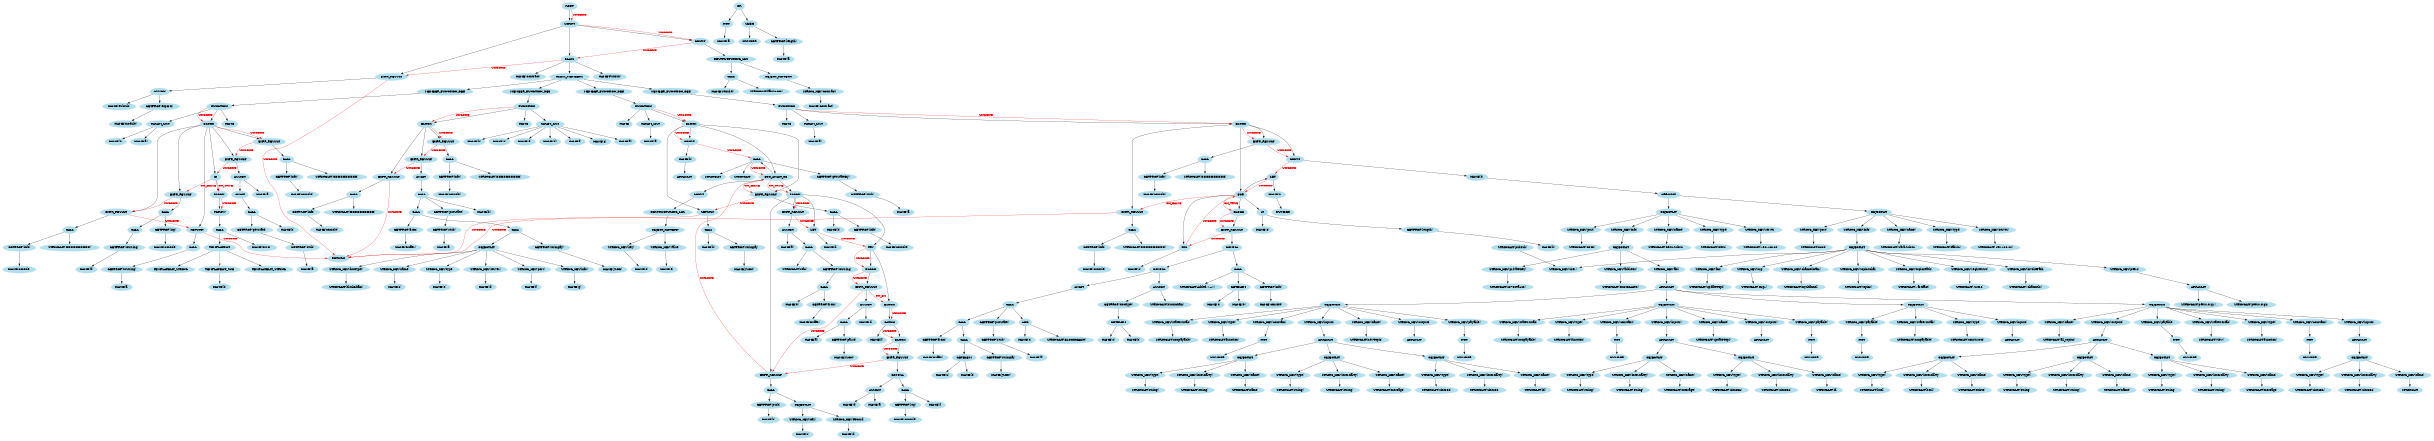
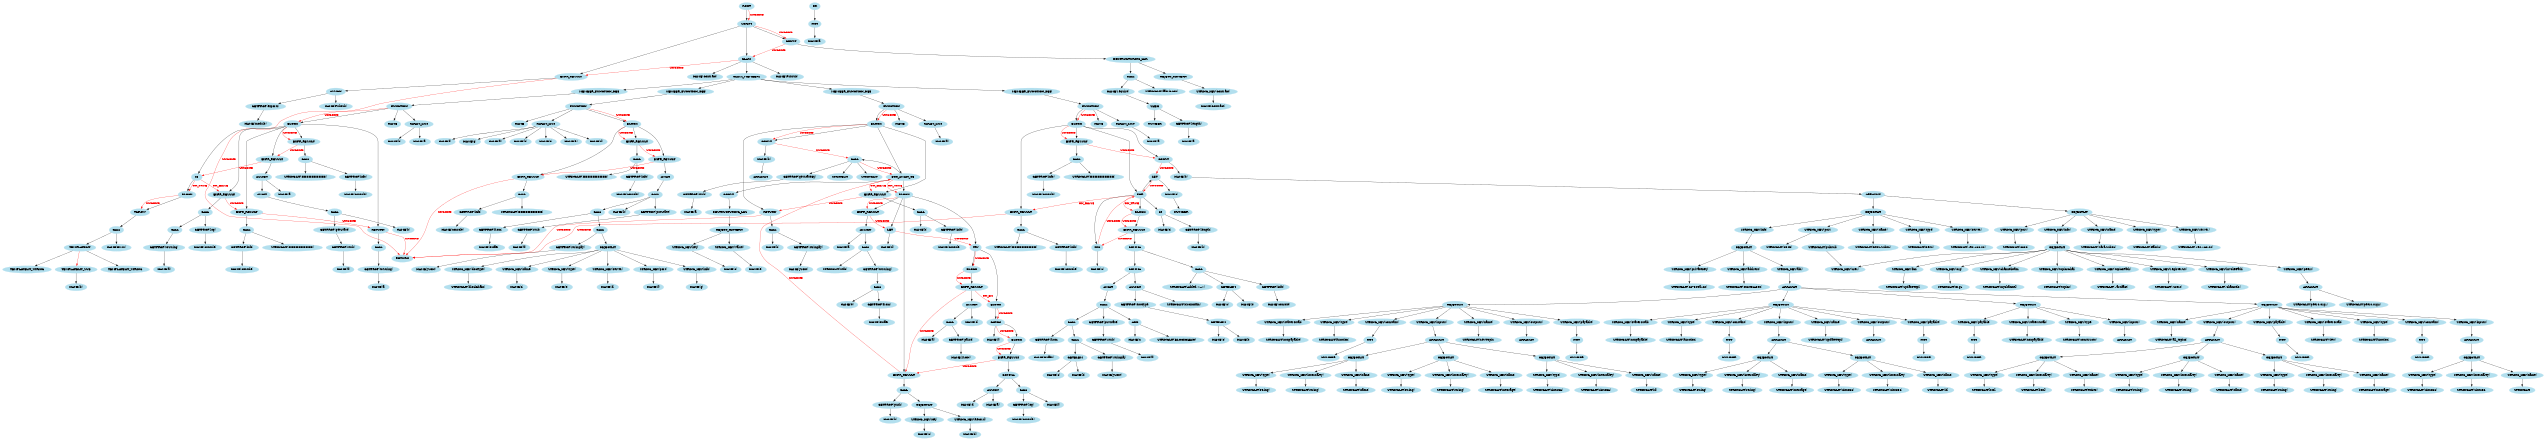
(744, 14) -> (1136, 99)
(1801, 277) -> (2000, 277)
